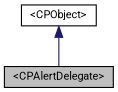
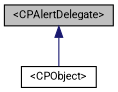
(59, 52) -> (59, 52)
